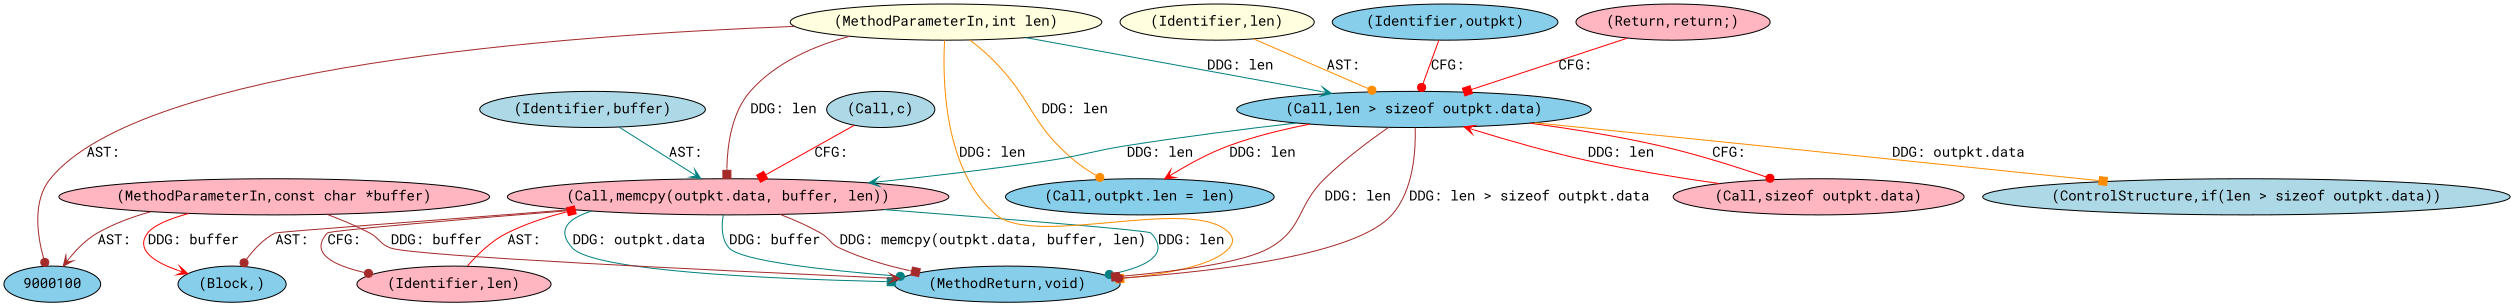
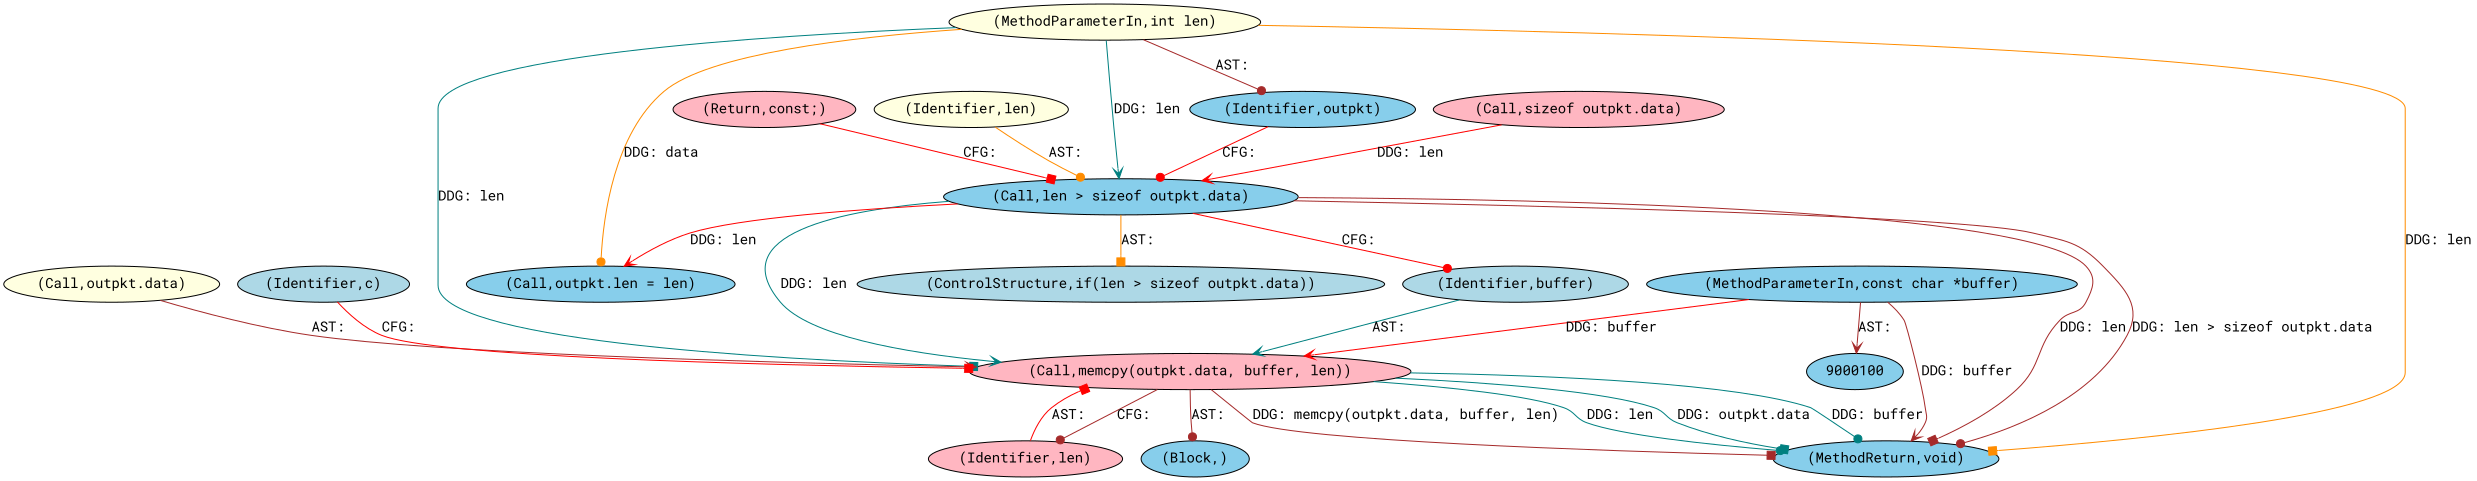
(1673, 22) -> (764, 109)
(369, 64) -> (1200, 64)
(762, 80) -> (438, 203)
(881, 109) -> (324, 284)
(1075, 109) -> (661, 153)
(1650, 144) -> (1318, 240)
(1959, 153) -> (1142, 240)
(274, 197) -> (1862, 284)
(145, 238) -> (1532, 327)
none -> (112, 284)
